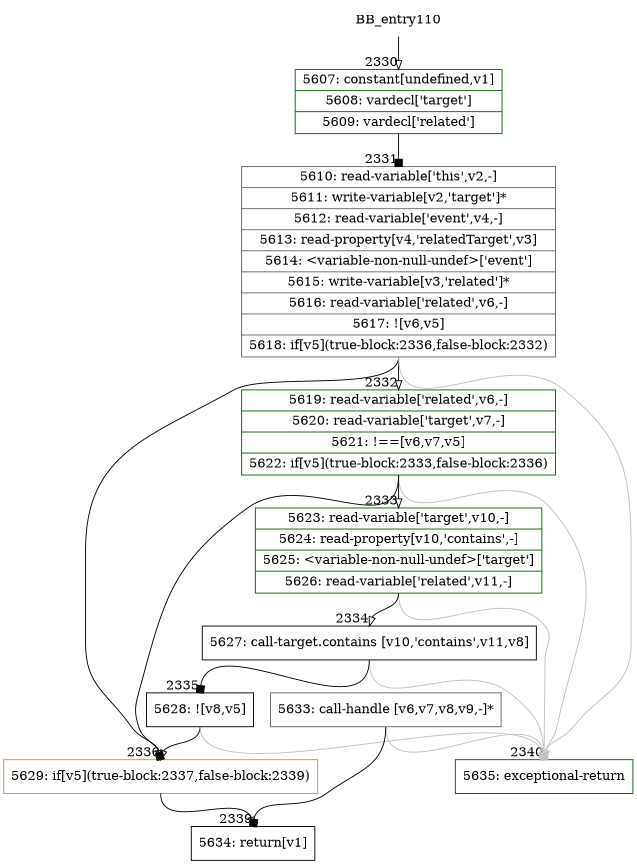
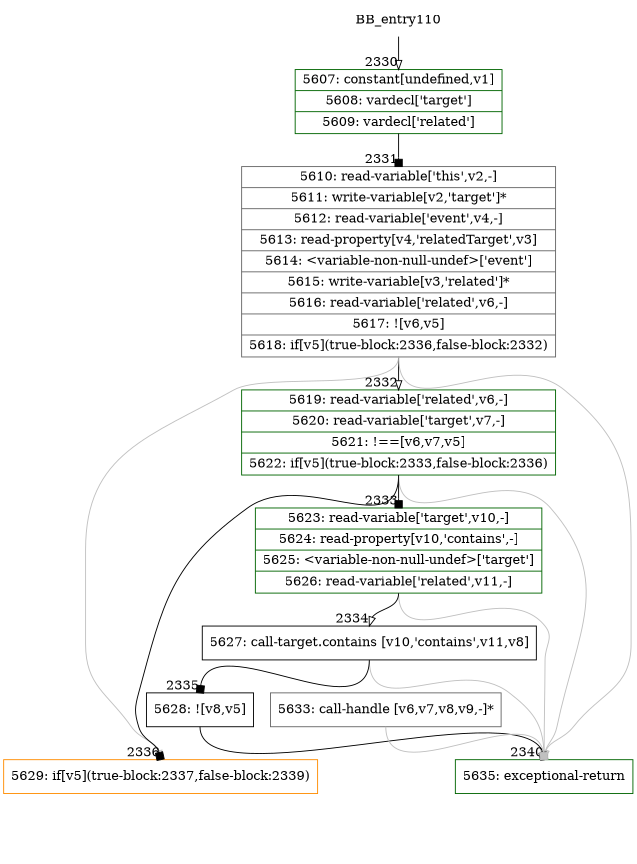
(113, 466) -> (113, 466)
(399, 487) -> (399, 487)
(185, 742) -> none
(368, 744) -> (368, 744)
(253, 843) -> none
